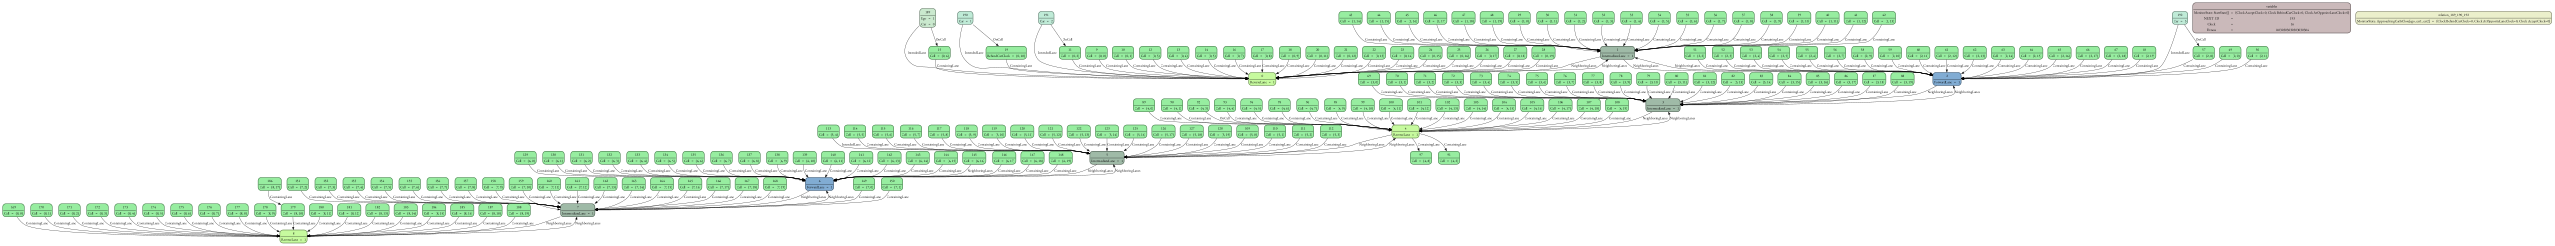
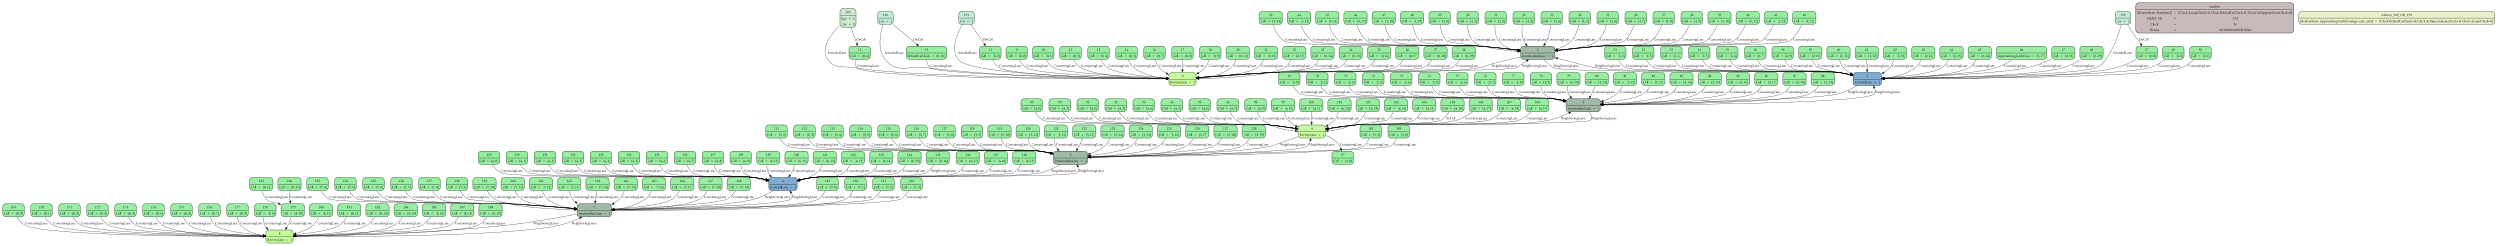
(2080, 56) -> (2014, 56)
(1225, 118) -> (1138, 118)
(1536, 118) -> (1450, 118)
none -> (1141, 132)
(1434, 139) -> (1191, 124)
(851, 145) -> (855, 145)
(383, 230) -> (268, 200)
